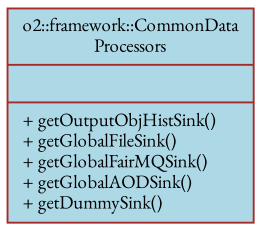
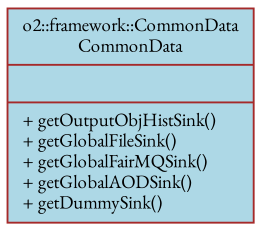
(131, 46) -> (131, 46)
